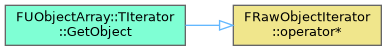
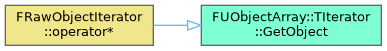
(202, 25) -> (171, 25)
